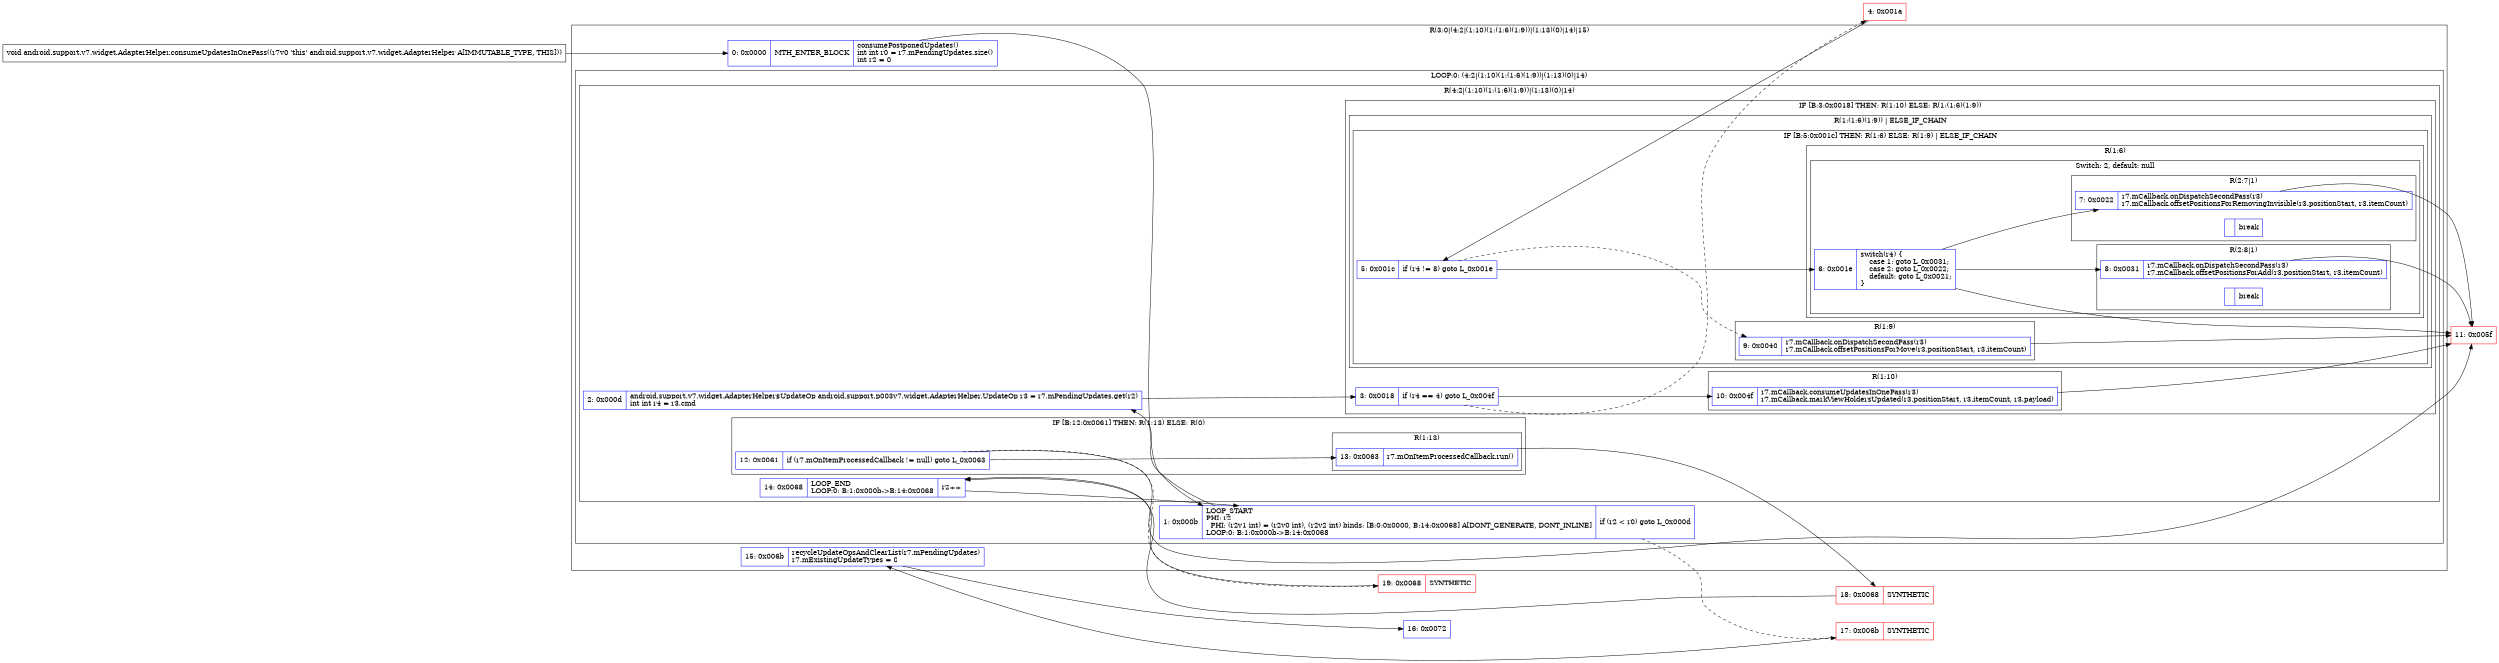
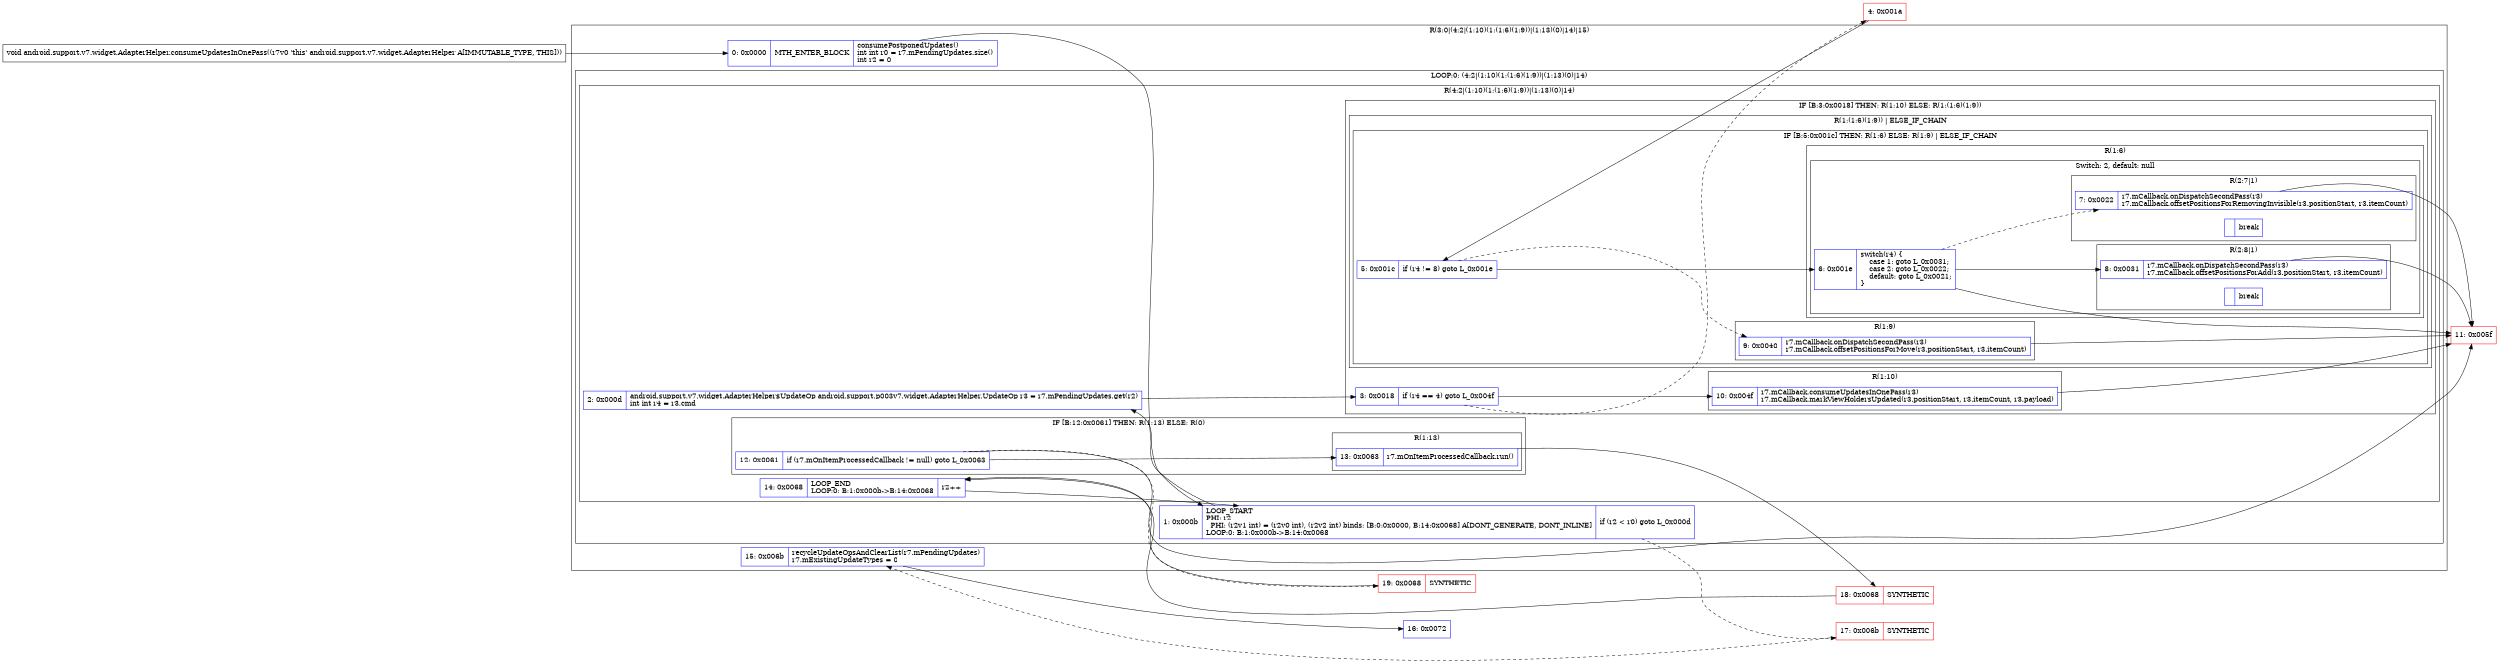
(2017, 227) -> (2017, 227)
(1358, 659) -> (1358, 659)
